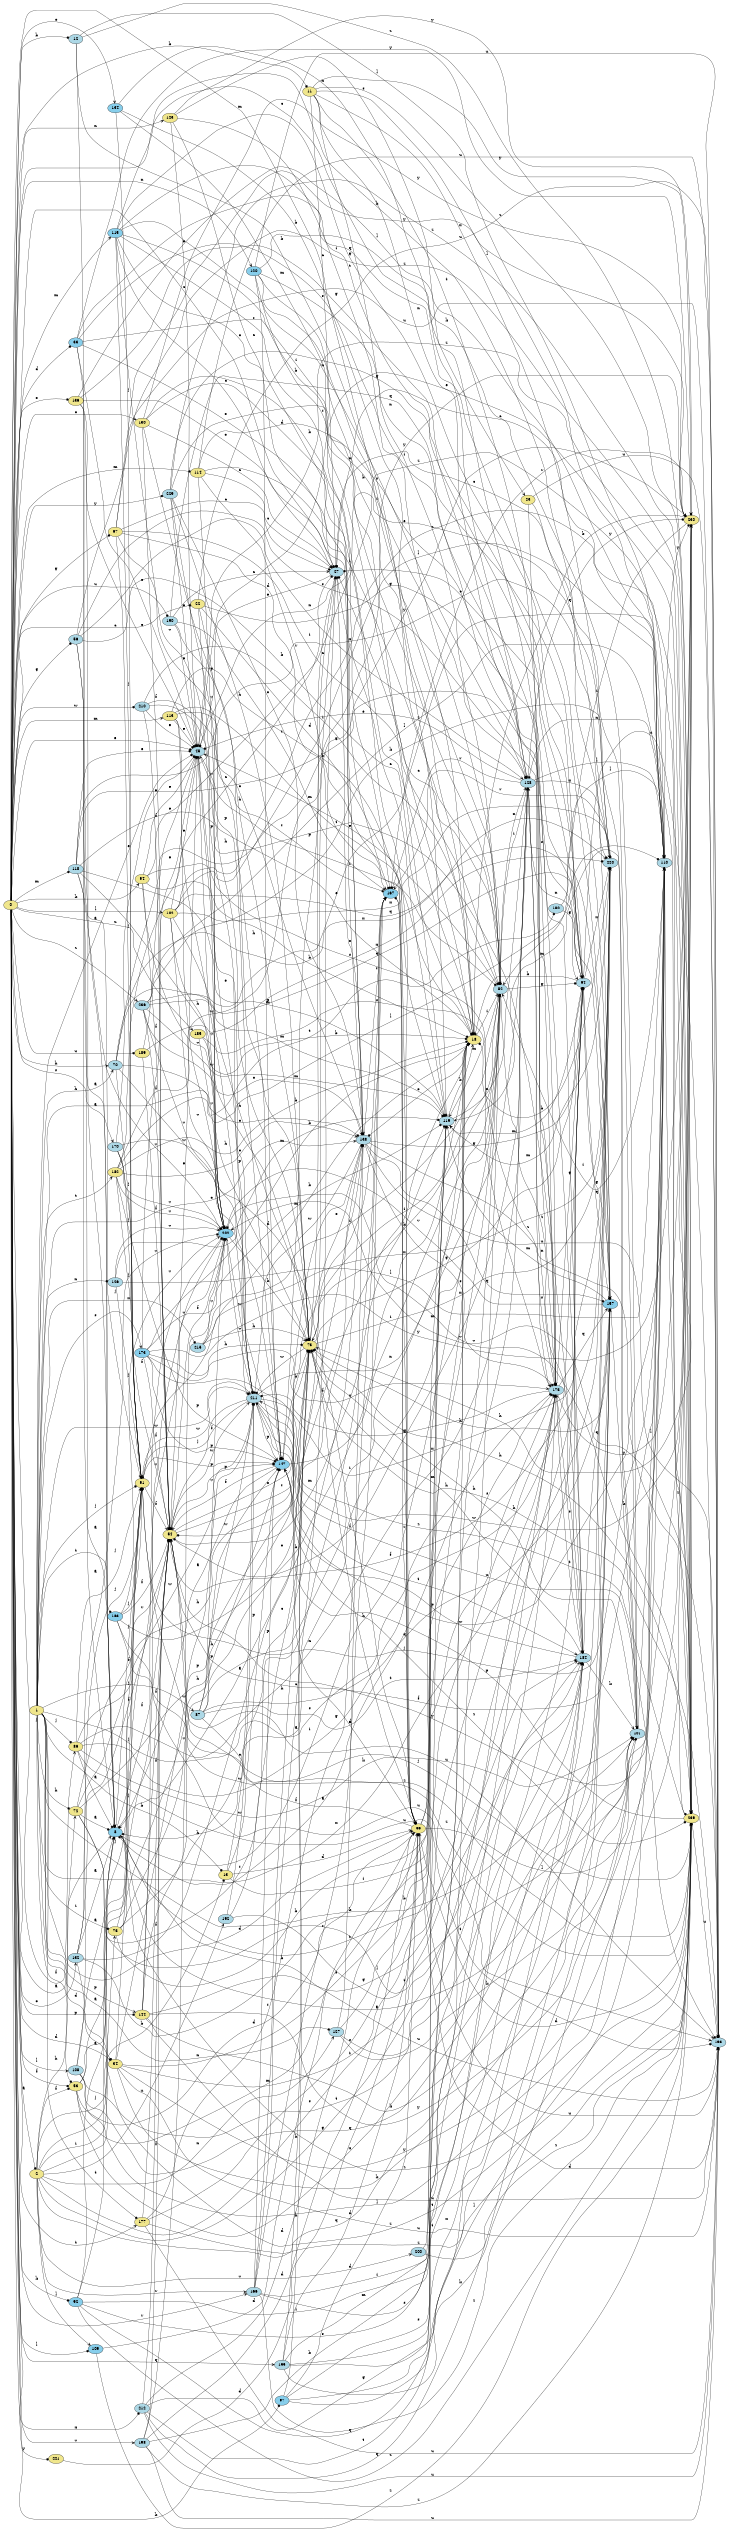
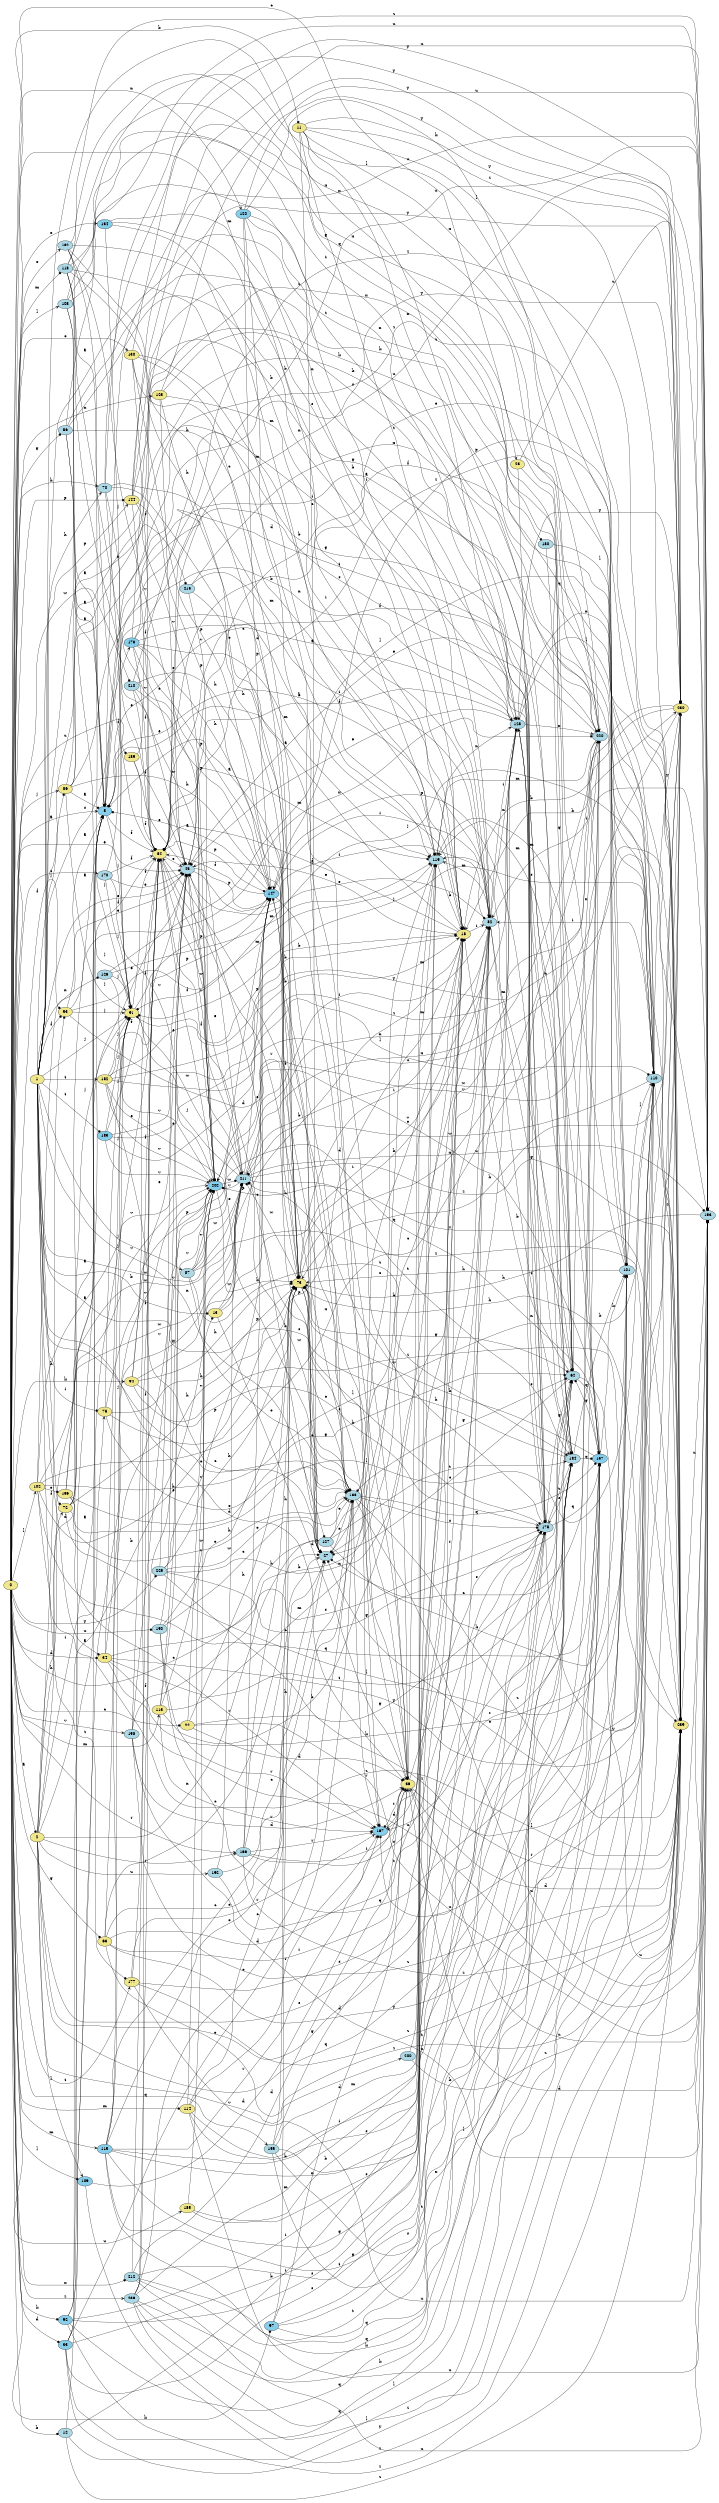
(405, 455) -> (394, 428)
(115, 532) -> (105, 1941)
(14, 632) -> (50, 1490)
(417, 2218) -> (693, 21)
(56, 2459) -> none
